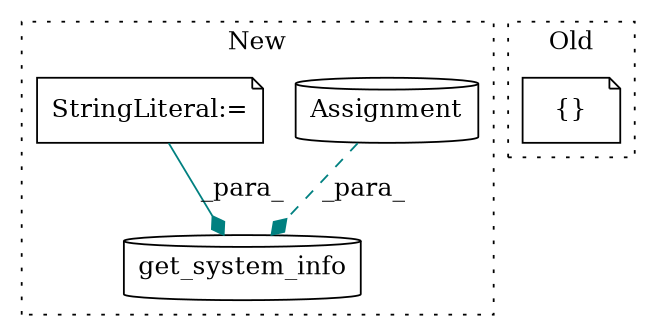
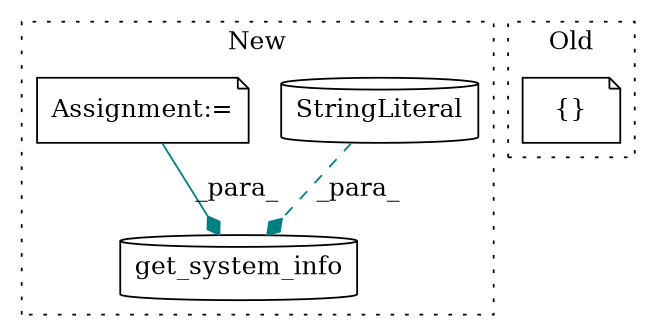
(150, 110) -> (143, 110)
(387, 110) -> (380, 110)
